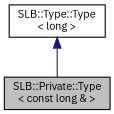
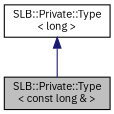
(57, 21) -> (57, 21)
